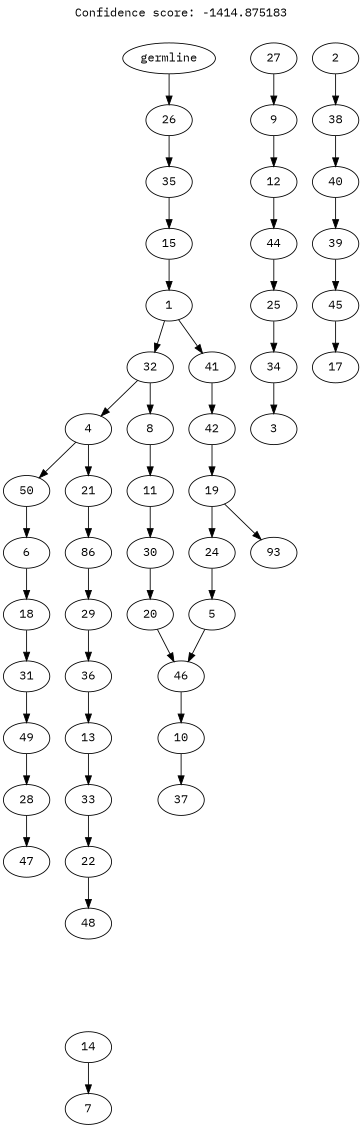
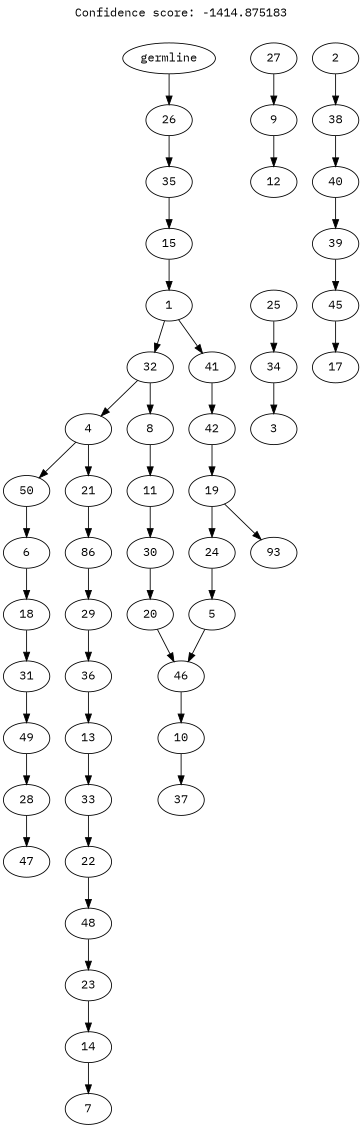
(274, 244) -> none
none -> (88, 985)
